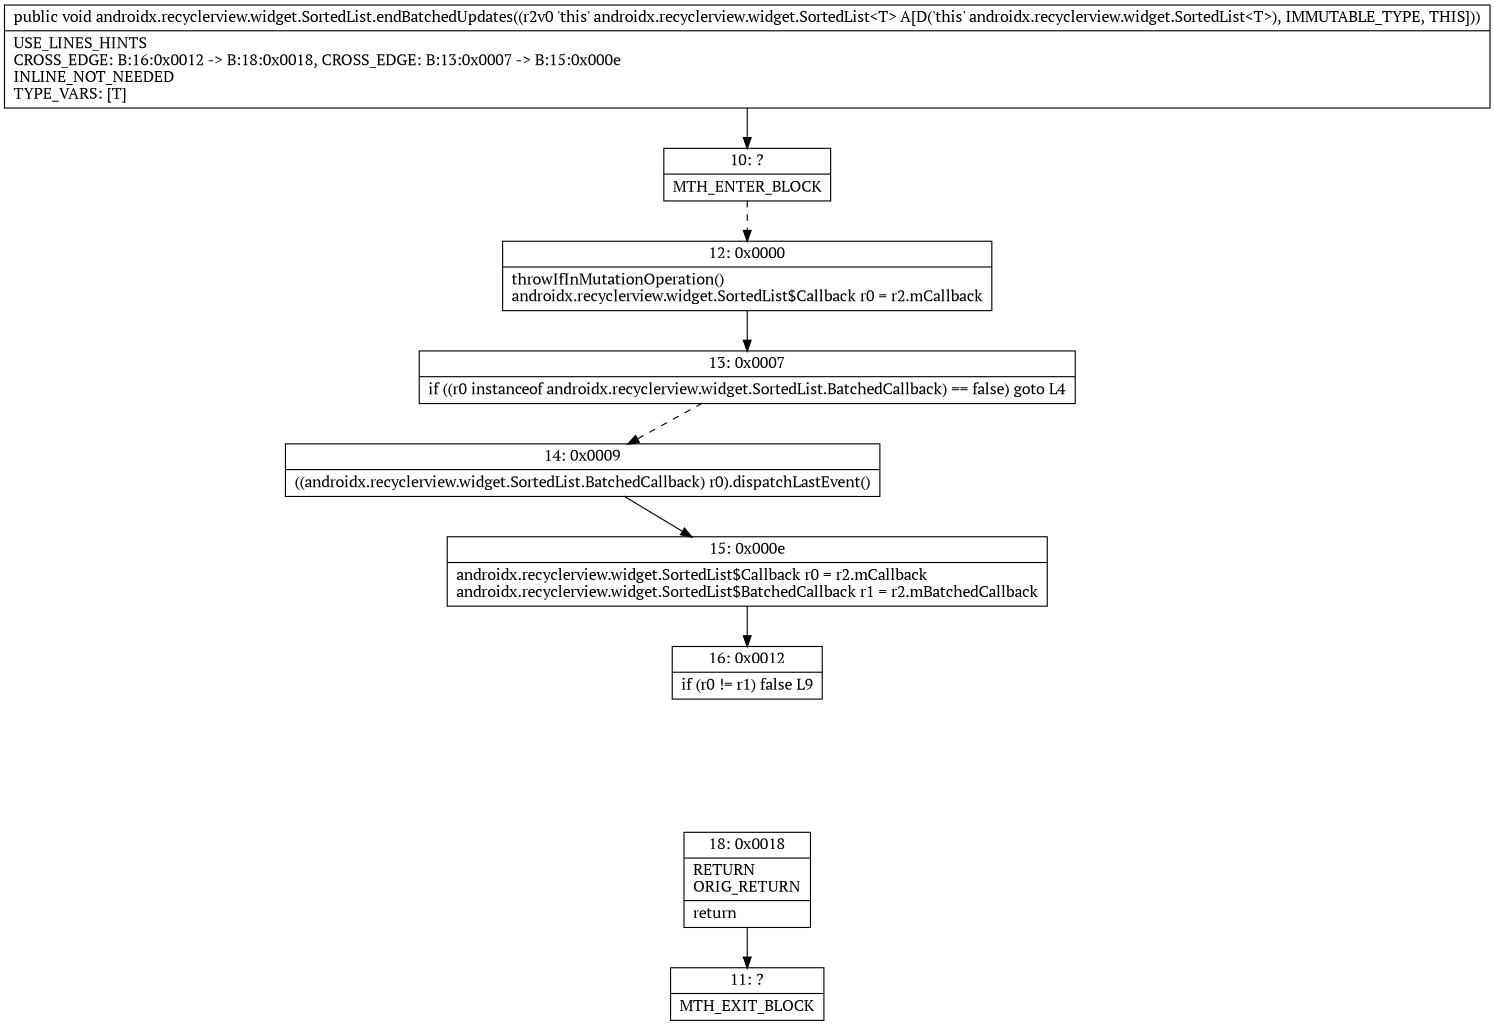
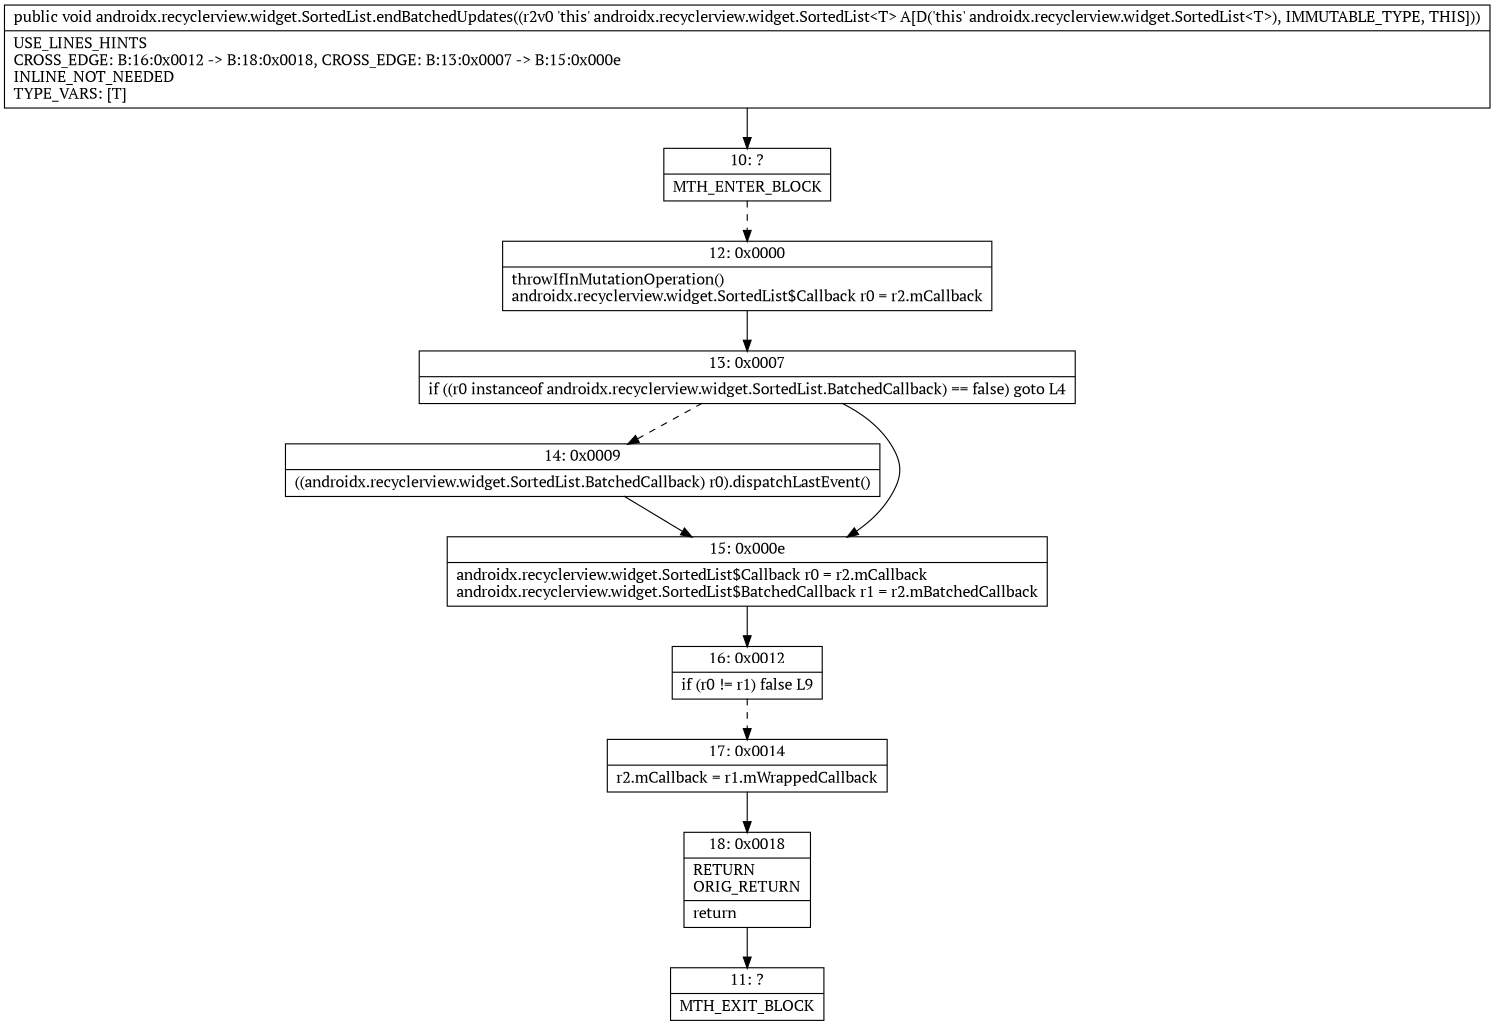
none -> (899, 462)
none -> (747, 766)
